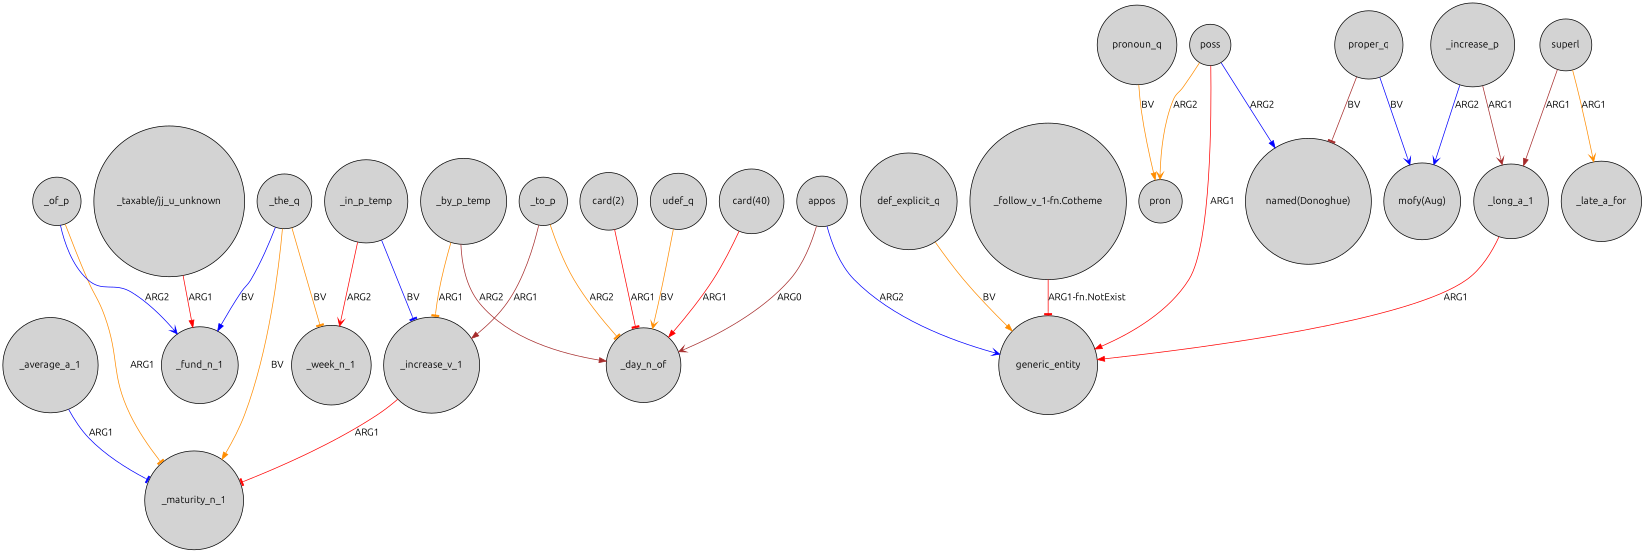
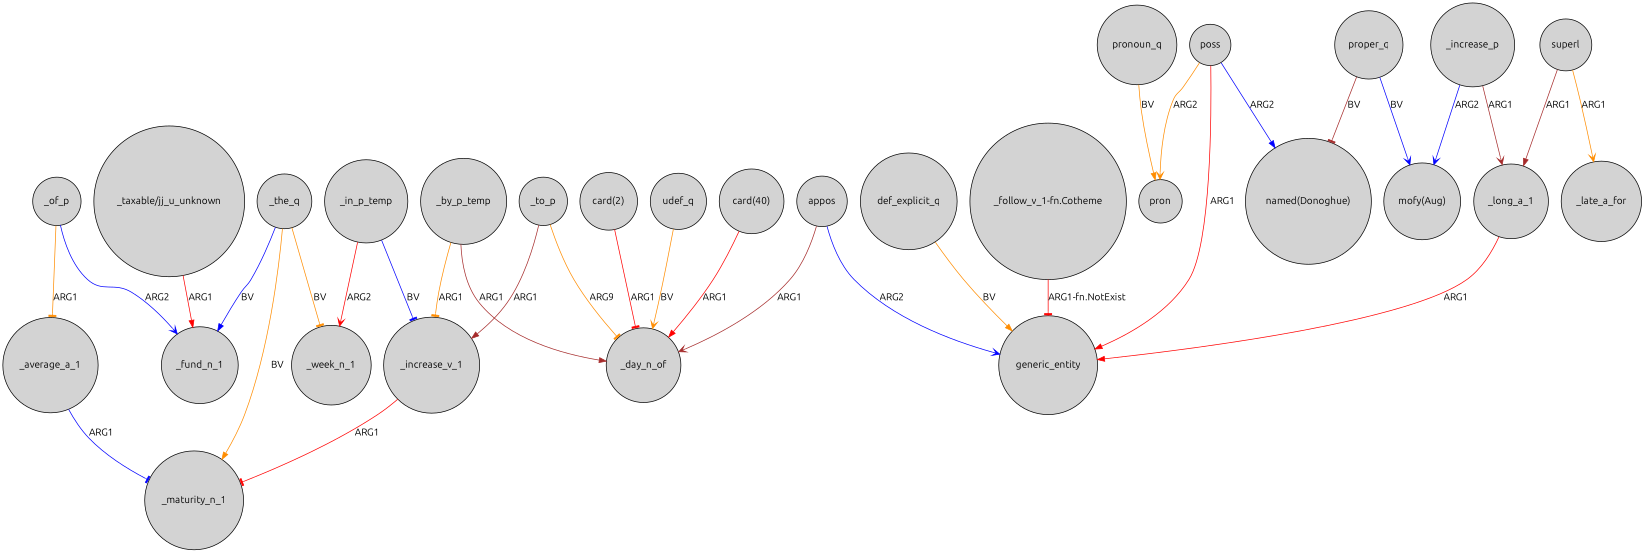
(492, 298) -> (492, 298)
(602, 298) -> (602, 298)
(790, 298) -> (790, 298)
(112, 343) -> (54, 270)
